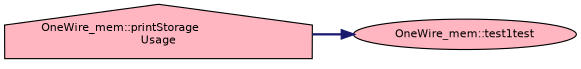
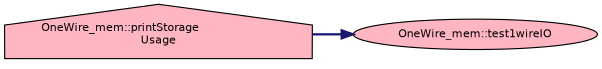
(465, 34) -> (475, 34)
